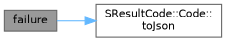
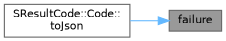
(71, 21) -> (144, 21)
